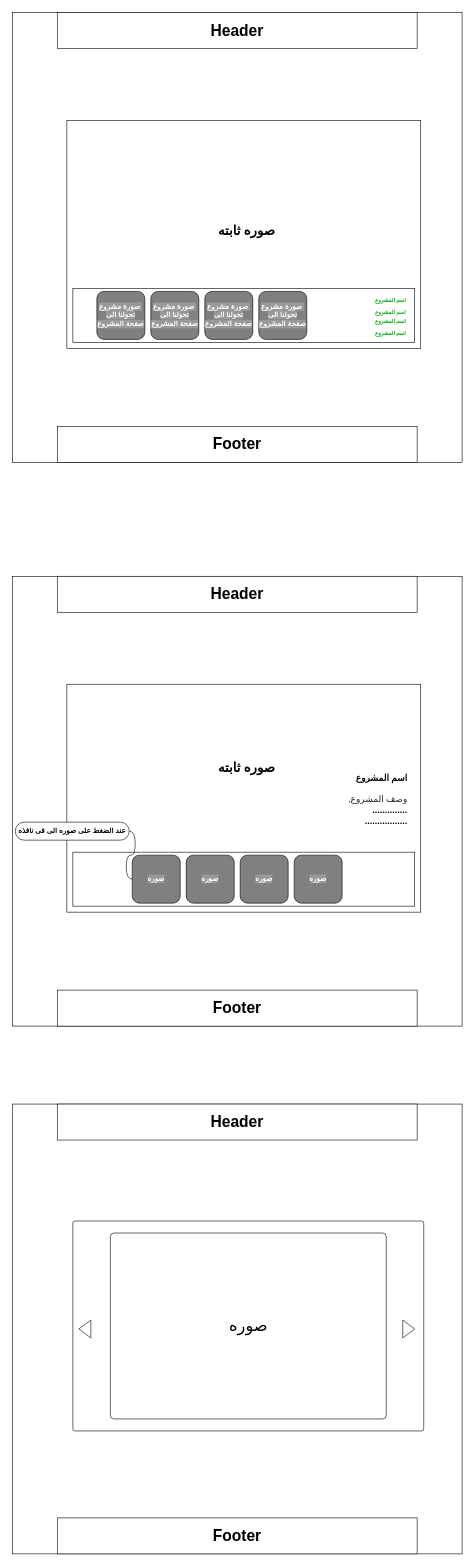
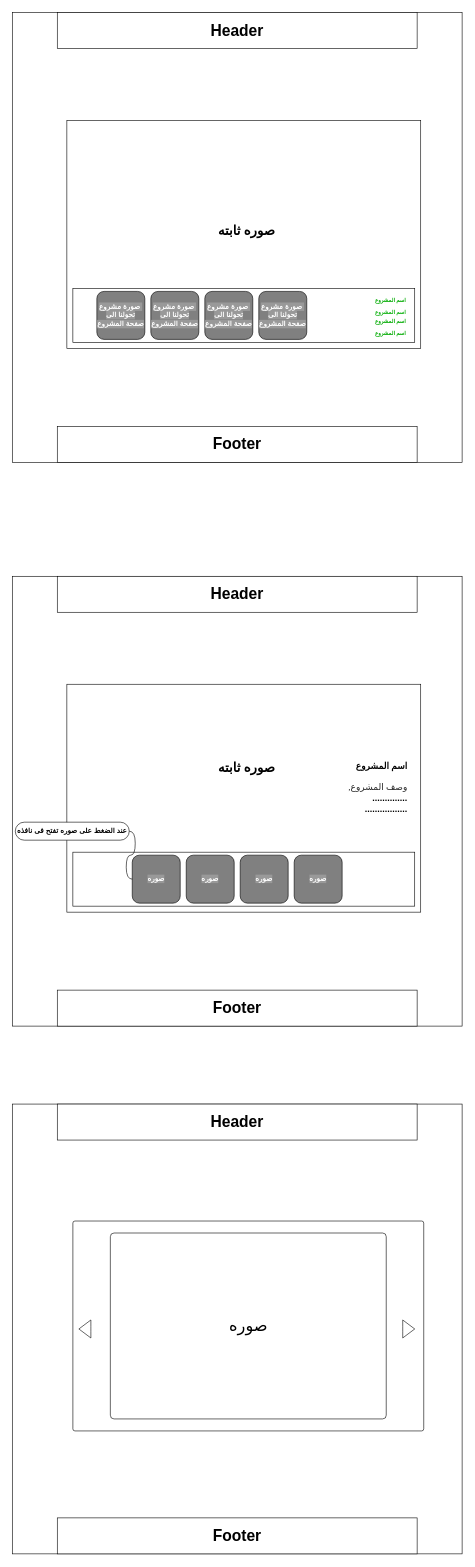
(355, 804) -> (355, 792)
(72, 831) -> (72, 831)
